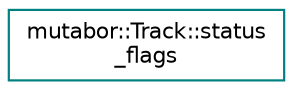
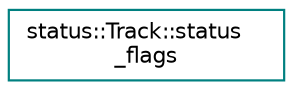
(146, 45) -> (146, 45)
